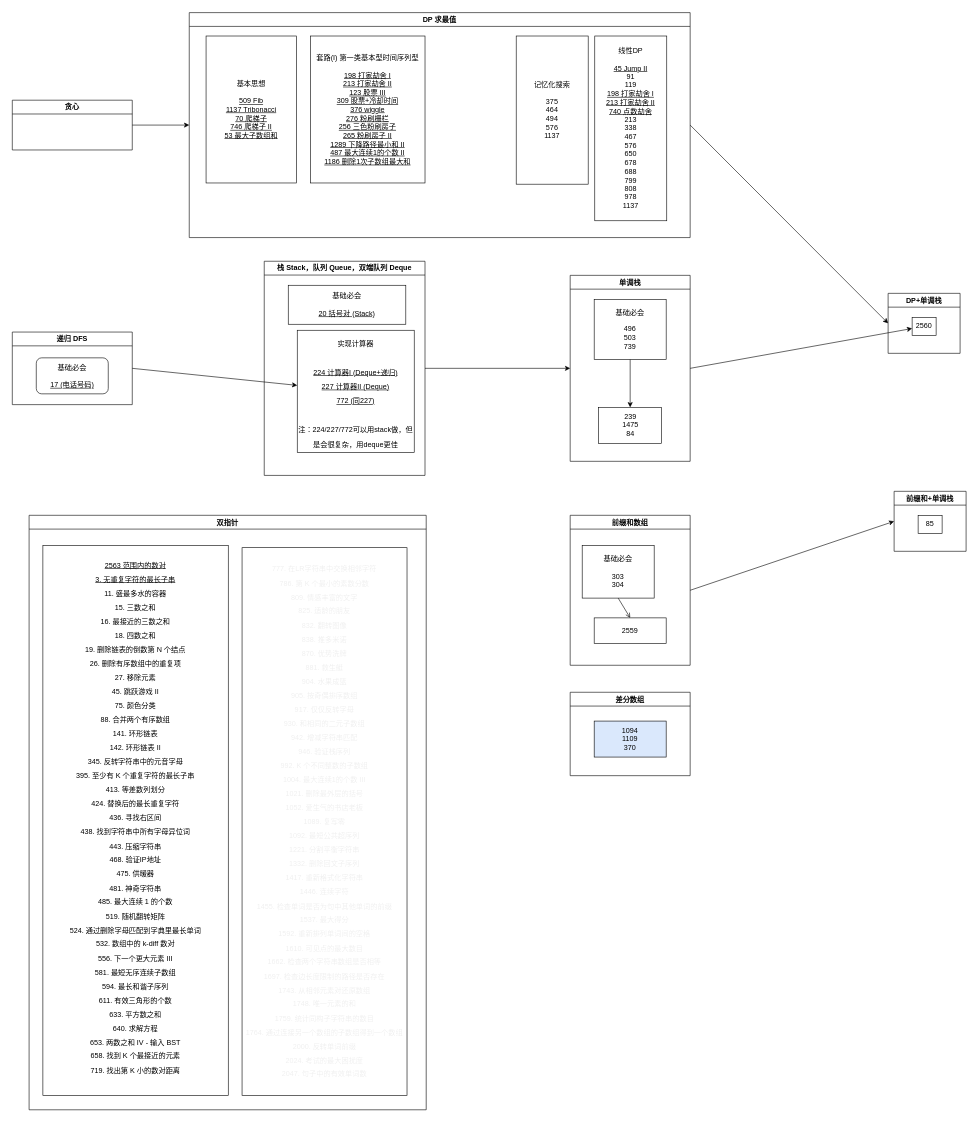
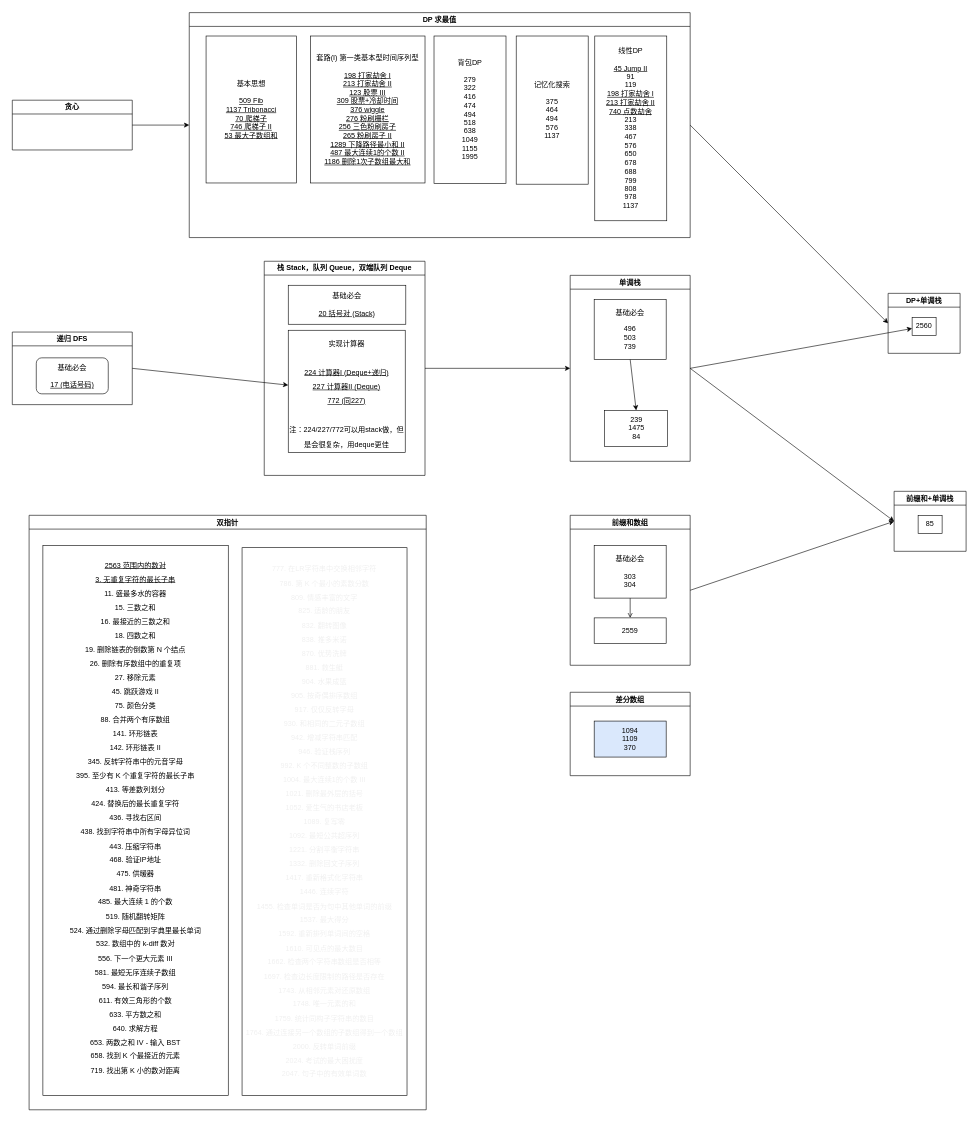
none -> (470, 110)
(356, 391) -> (347, 391)
(630, 425) -> (636, 428)
none -> (791, 444)
(618, 572) -> (630, 572)
